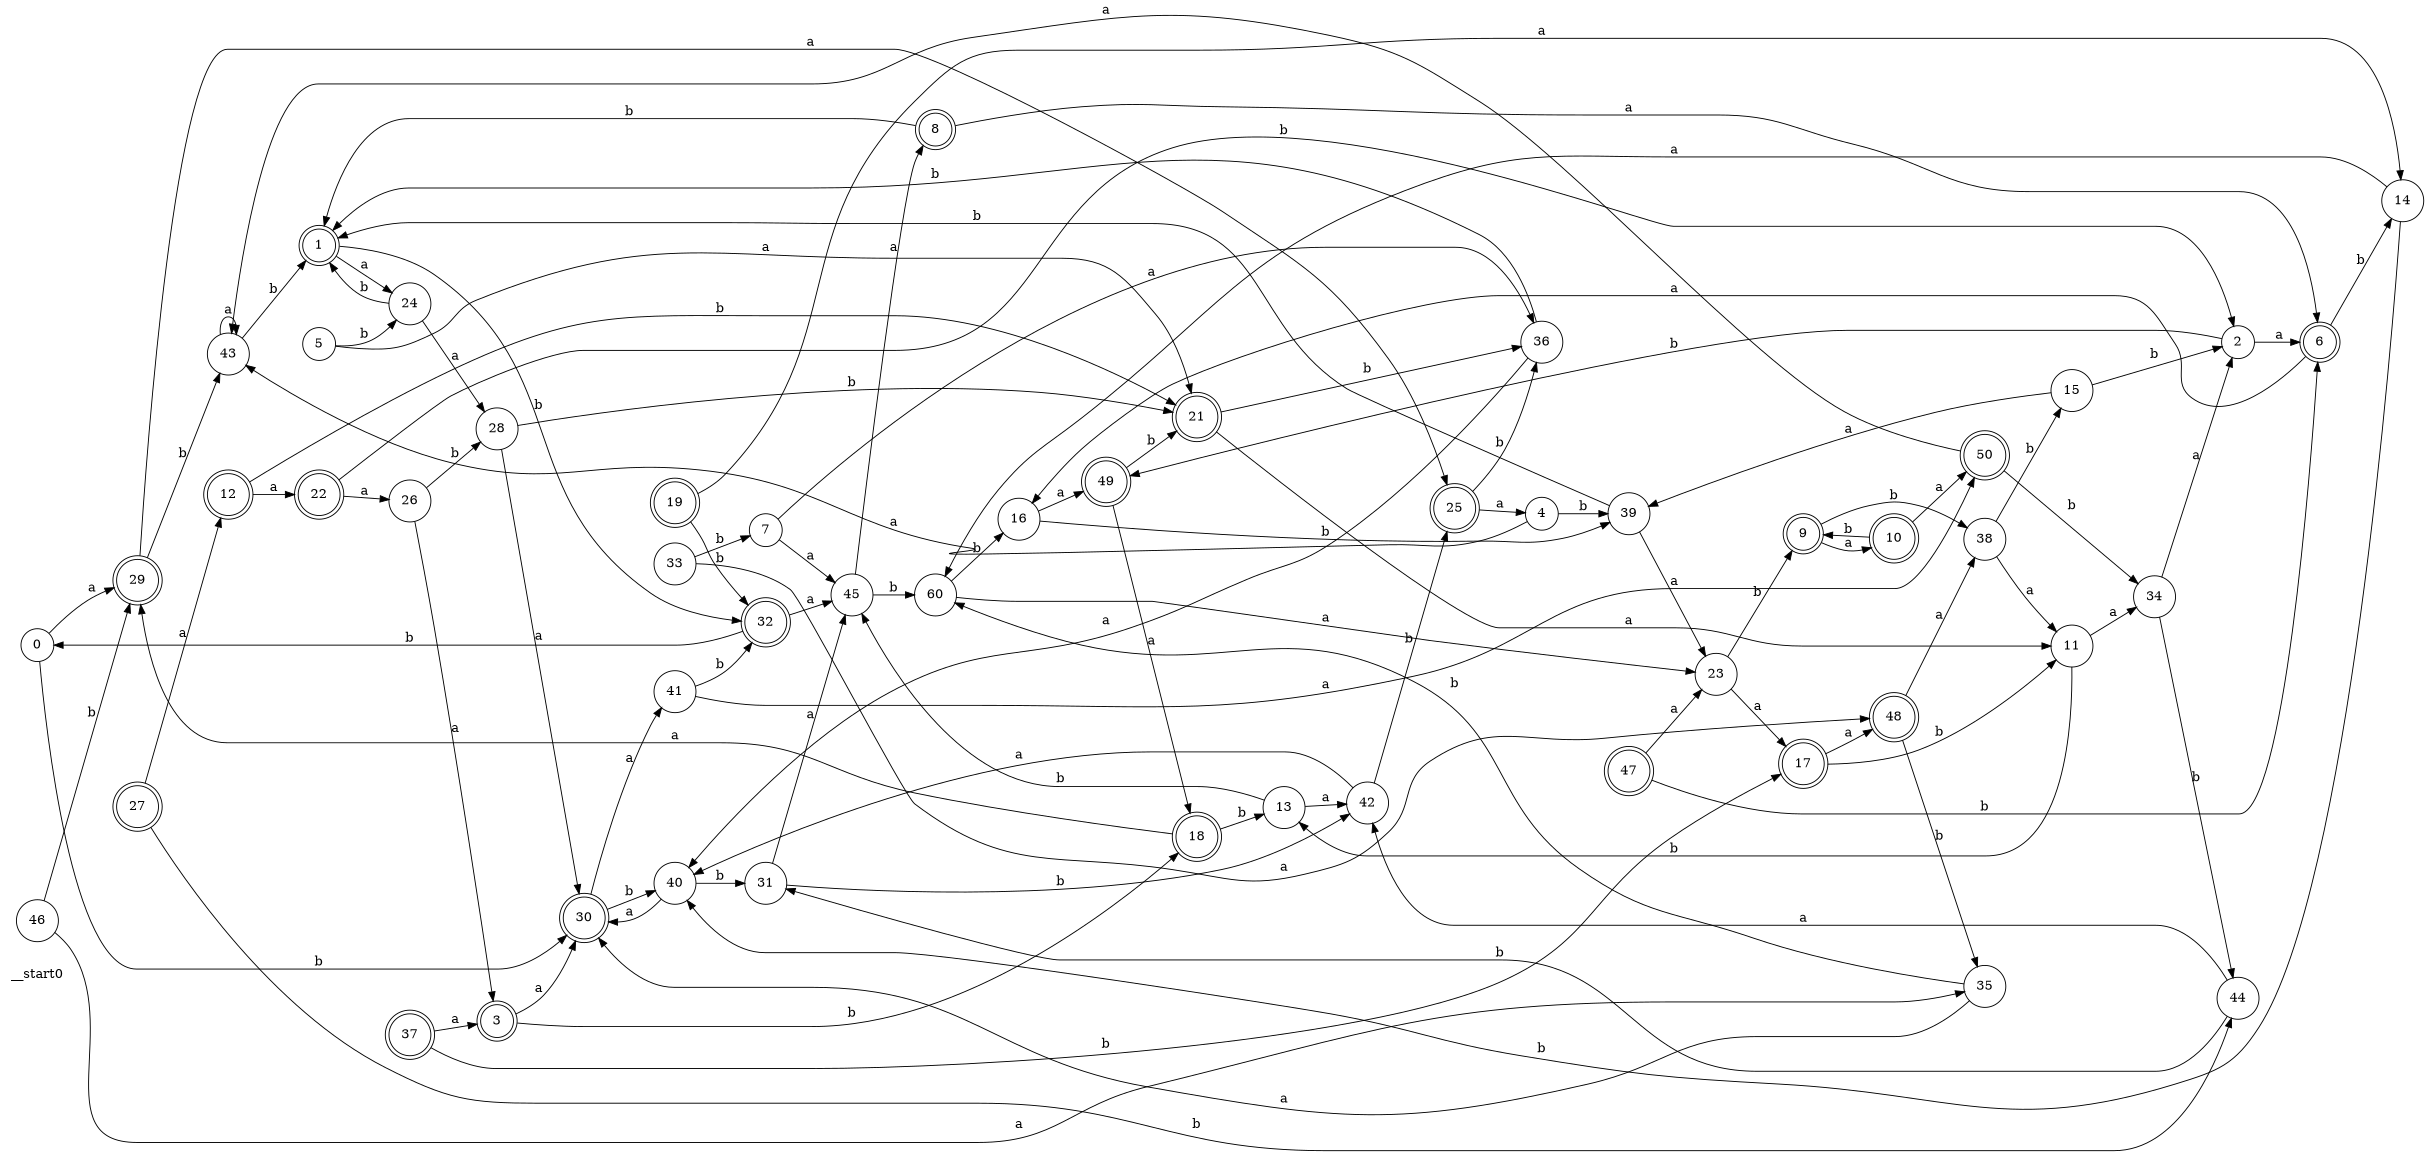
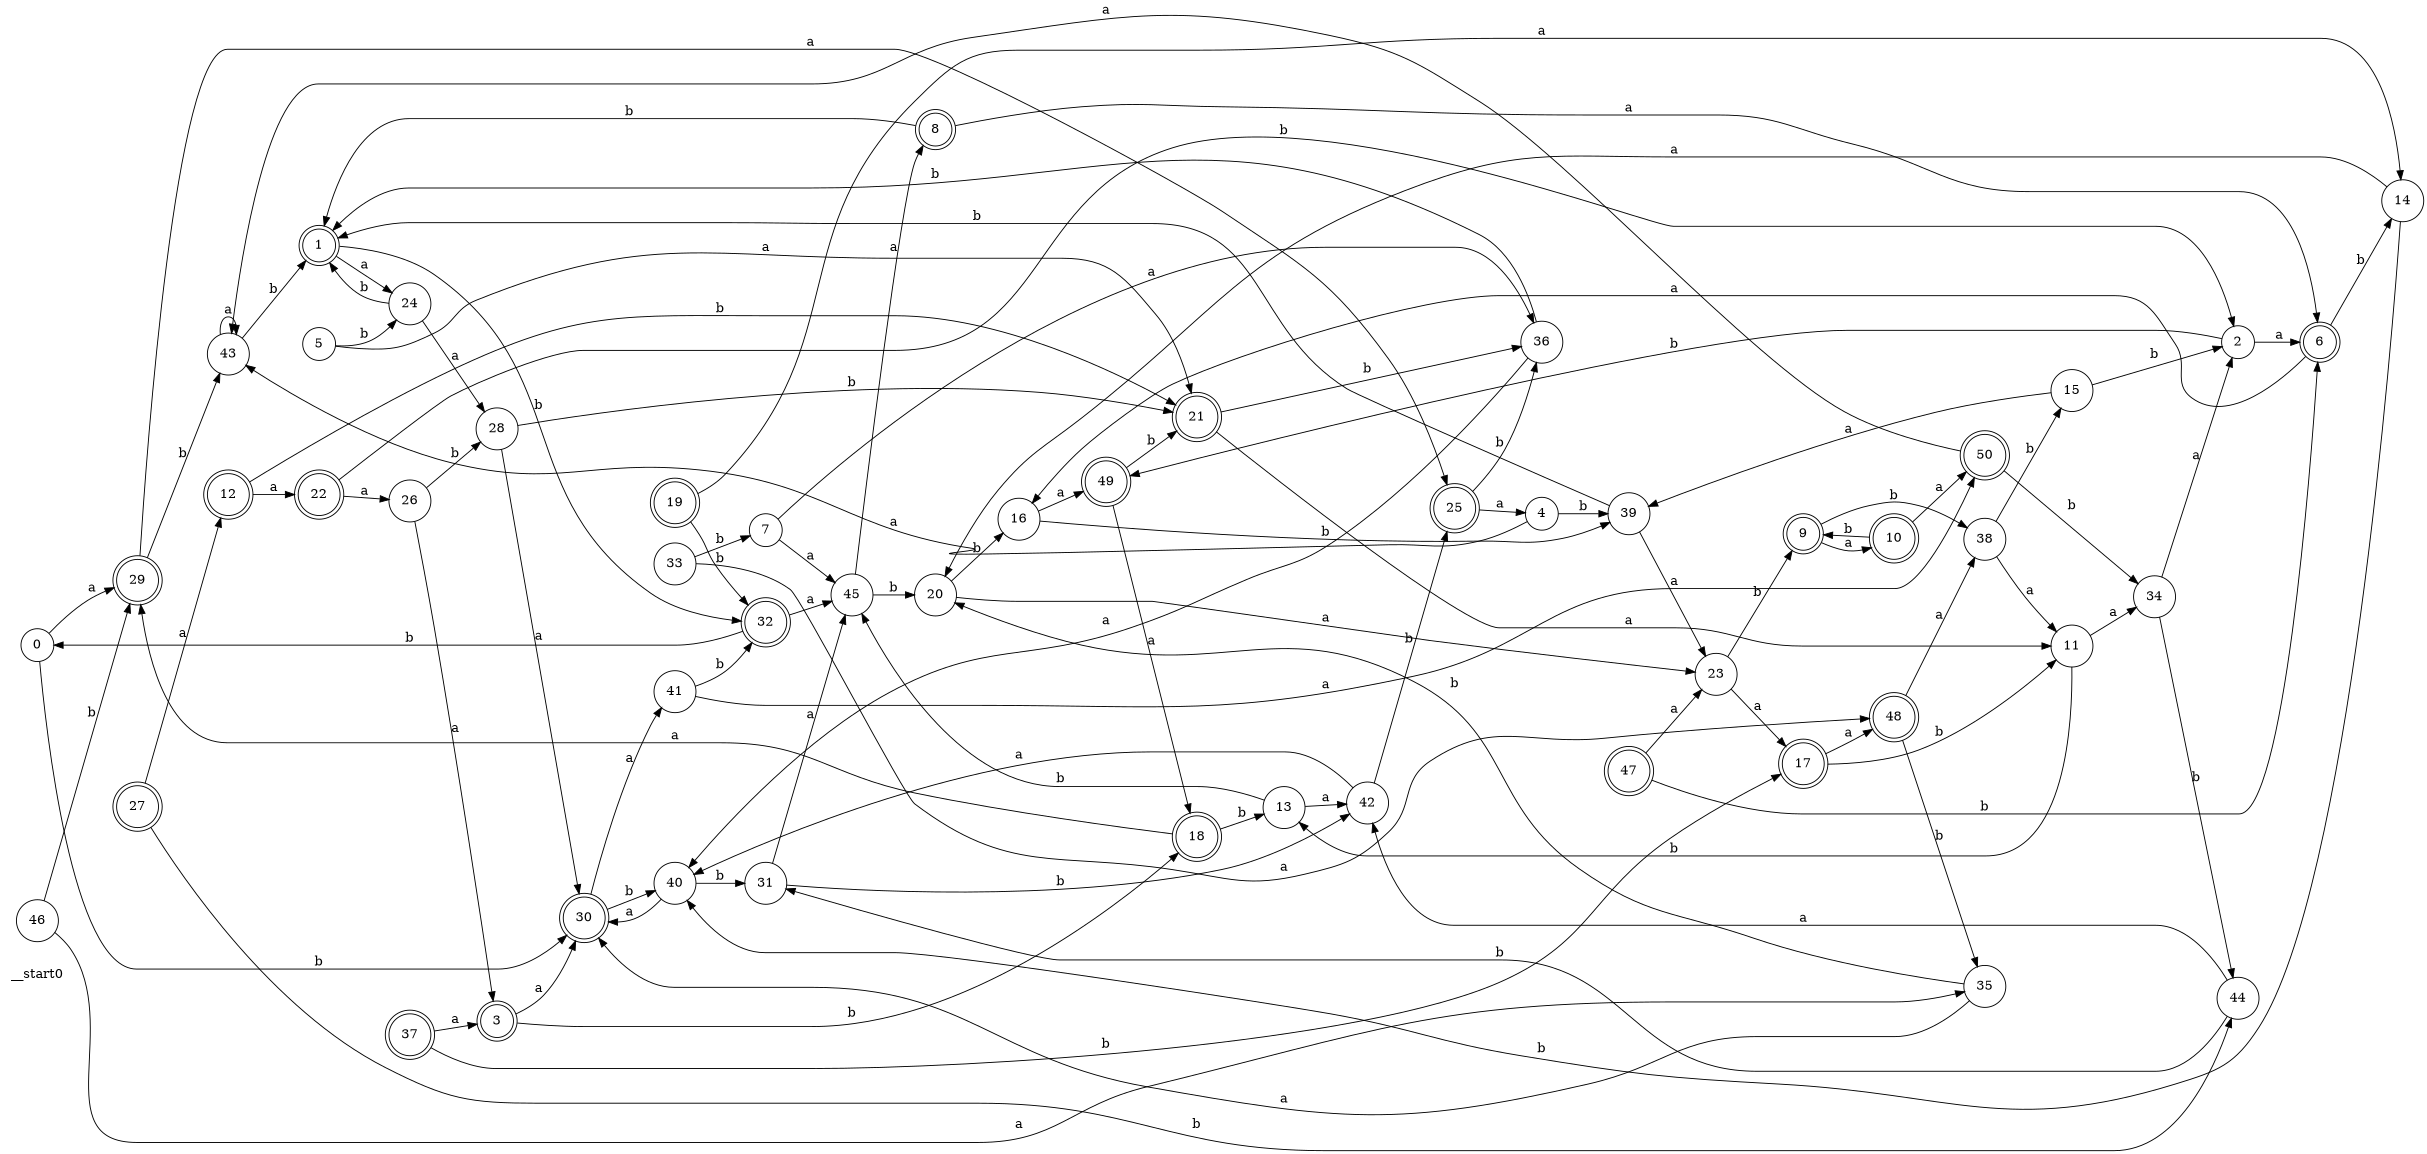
(935, 595) -> (935, 595)
